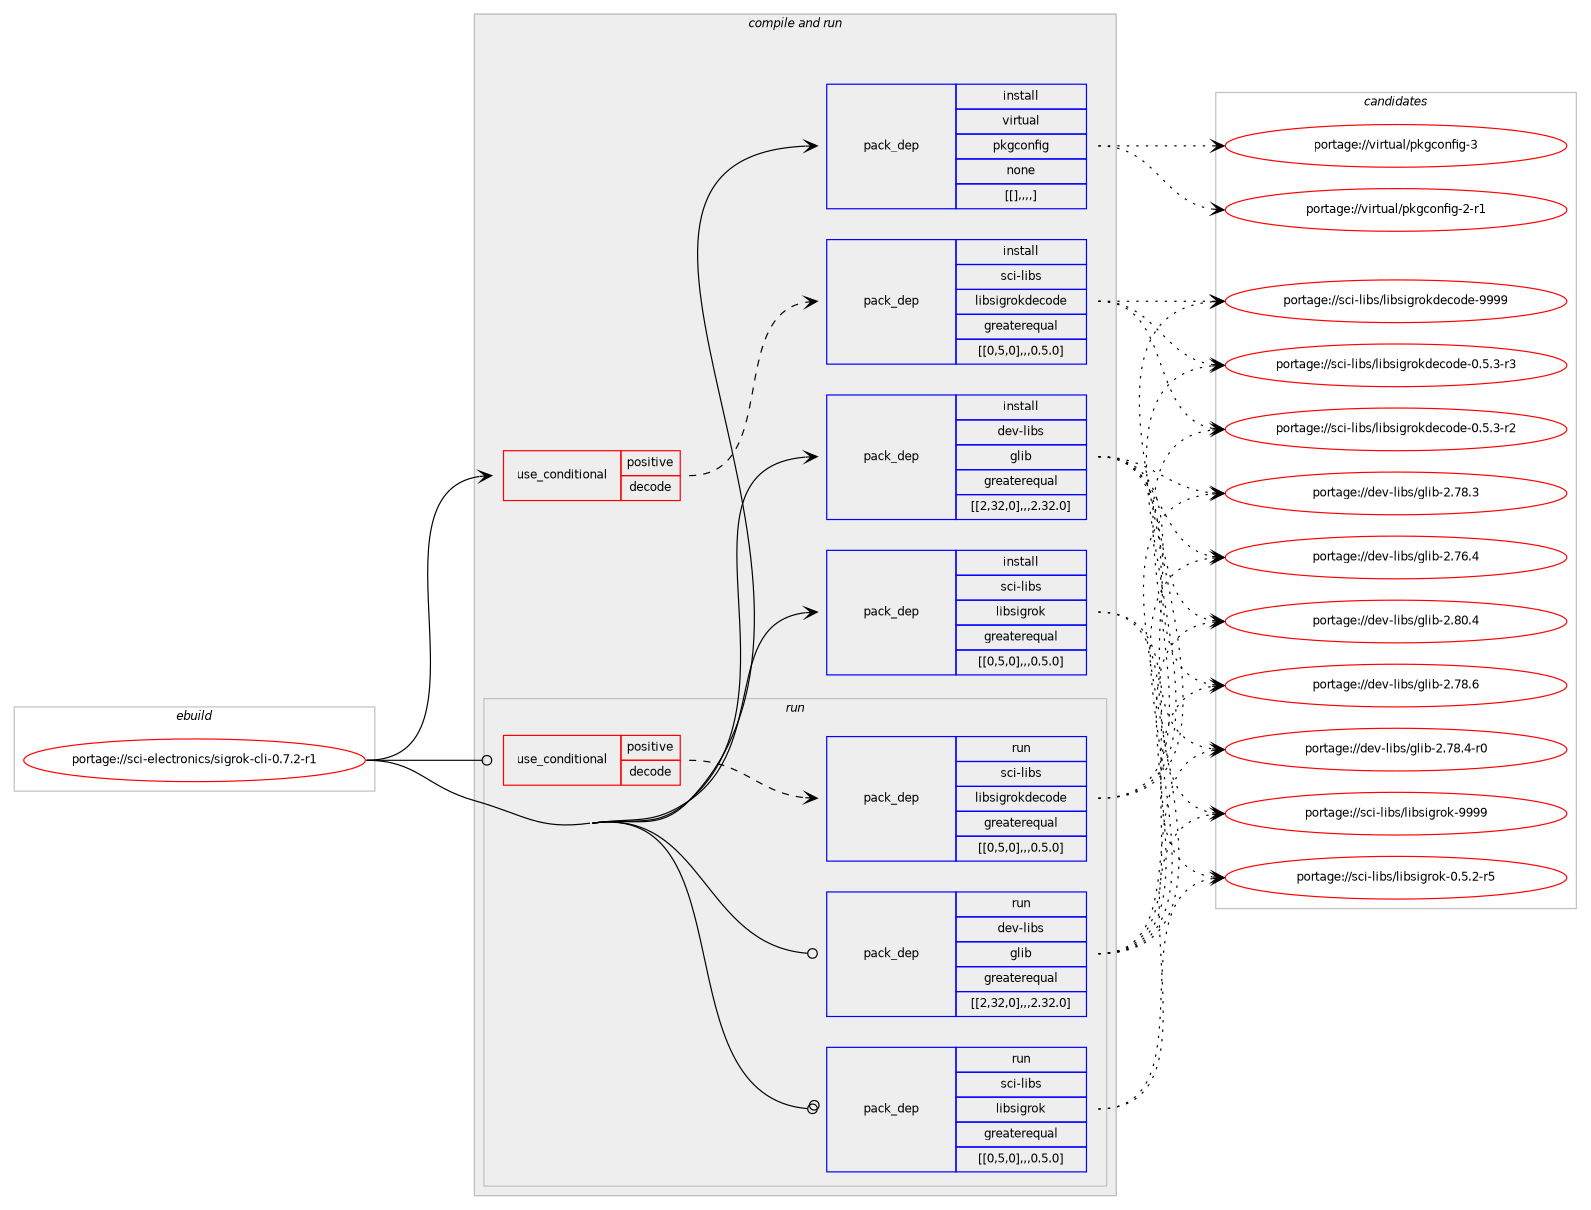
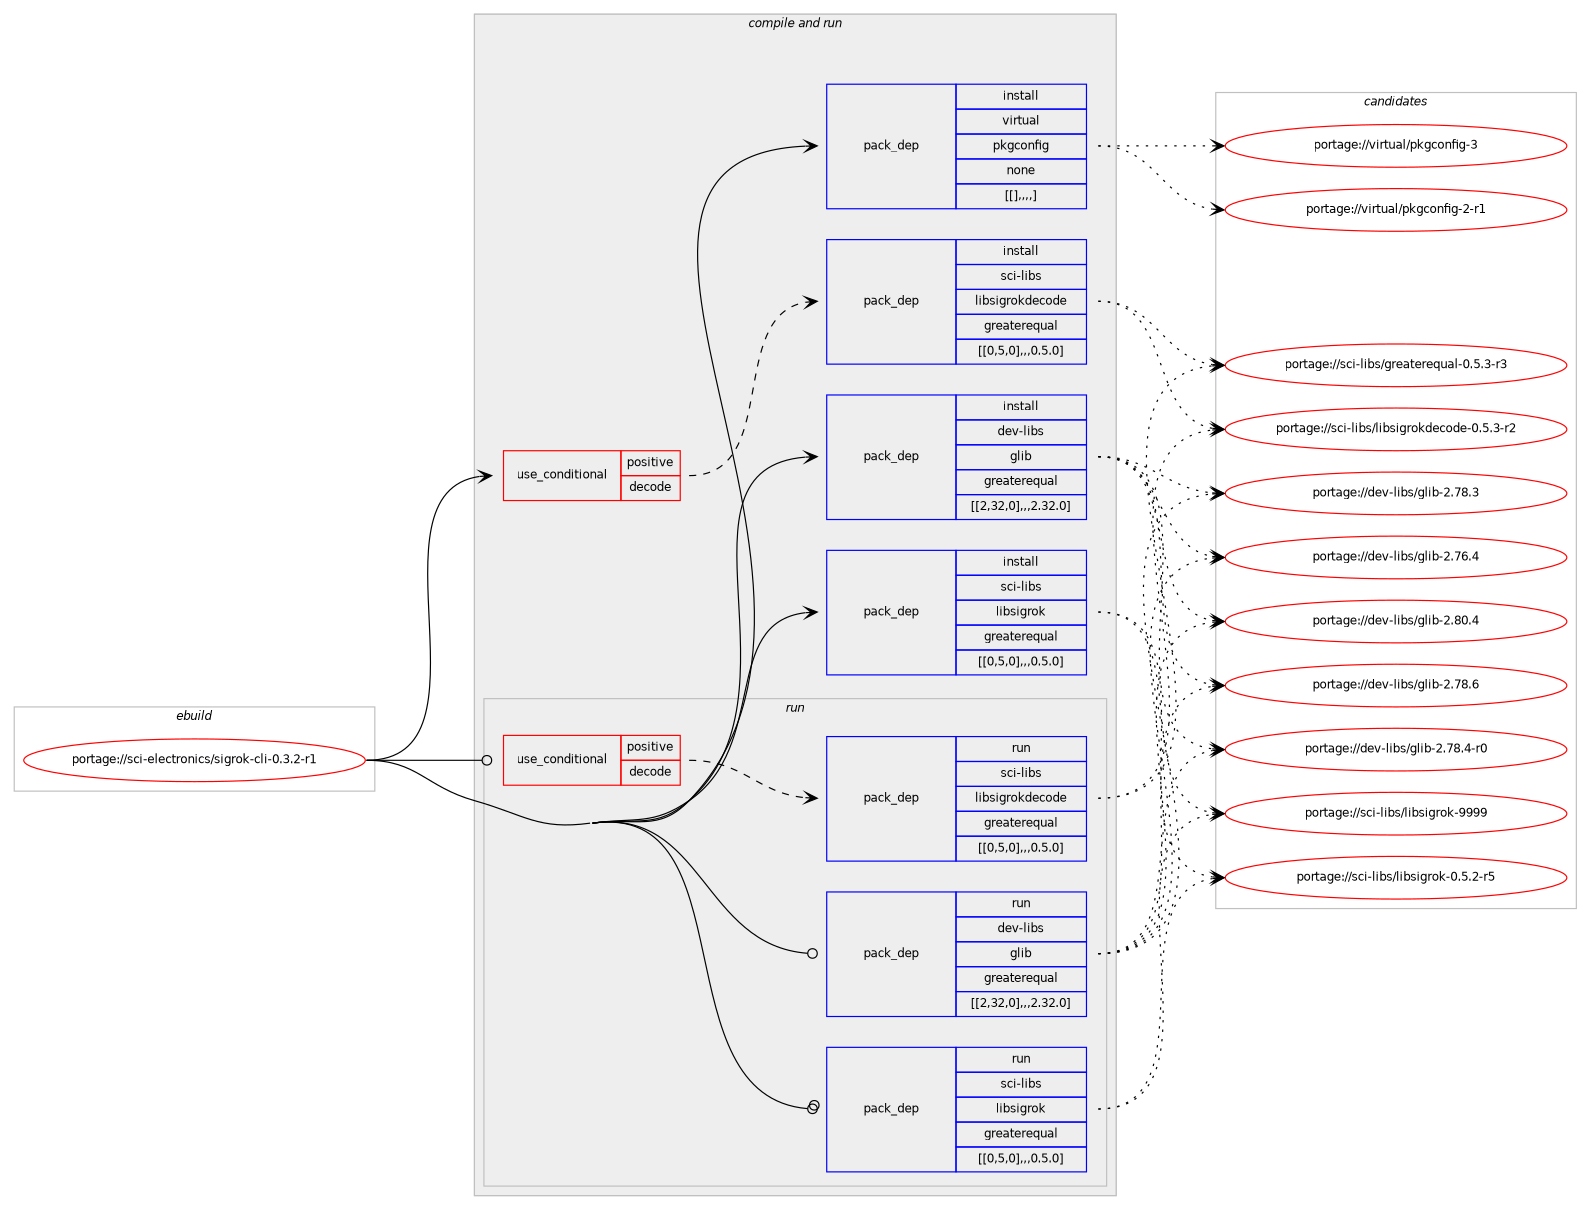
(1396, 301) -> none
(1396, 365) -> (1396, 365)
(195, 760) -> (195, 760)
